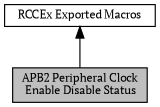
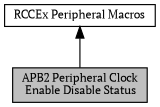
(80, 16) -> (80, 16)
